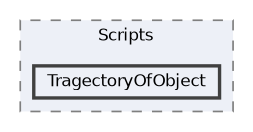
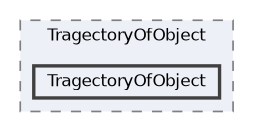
(127, 36) -> (127, 36)
